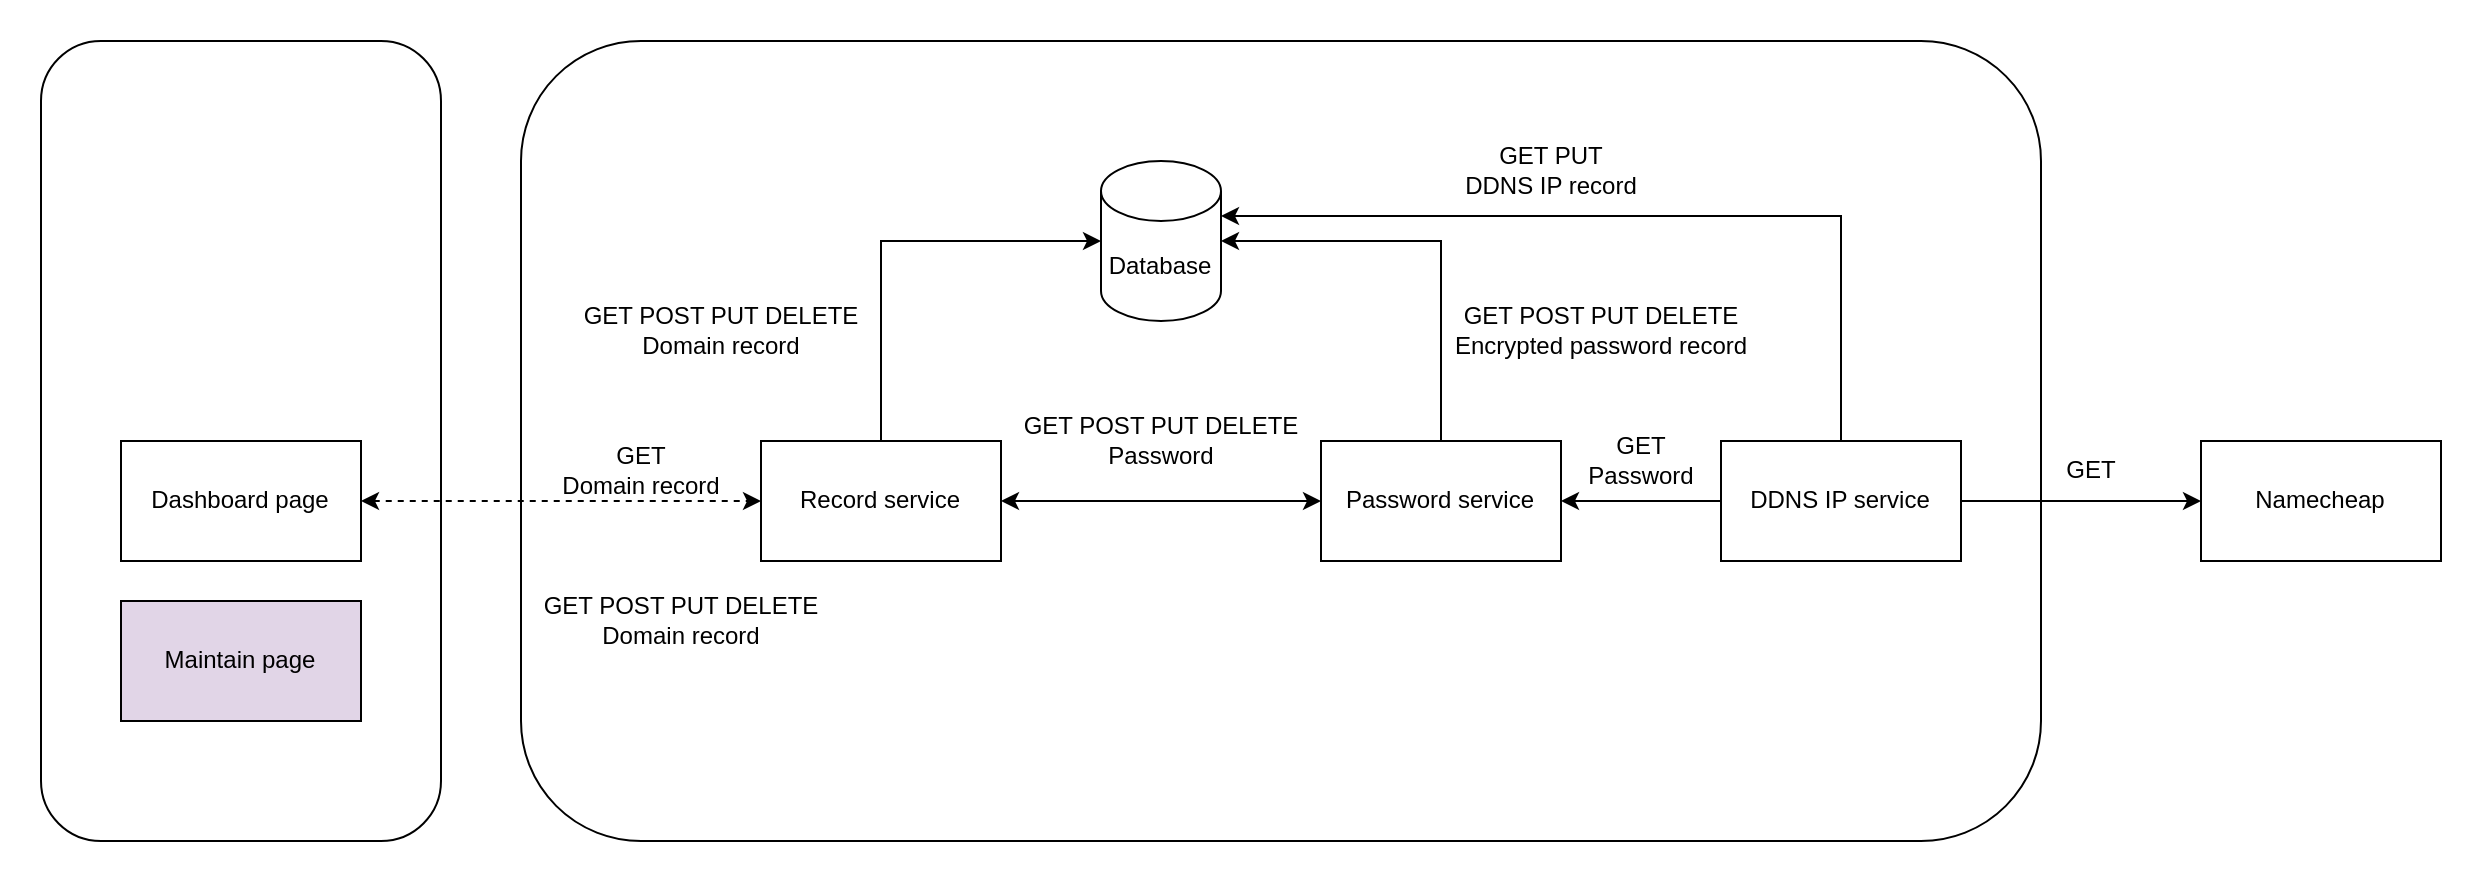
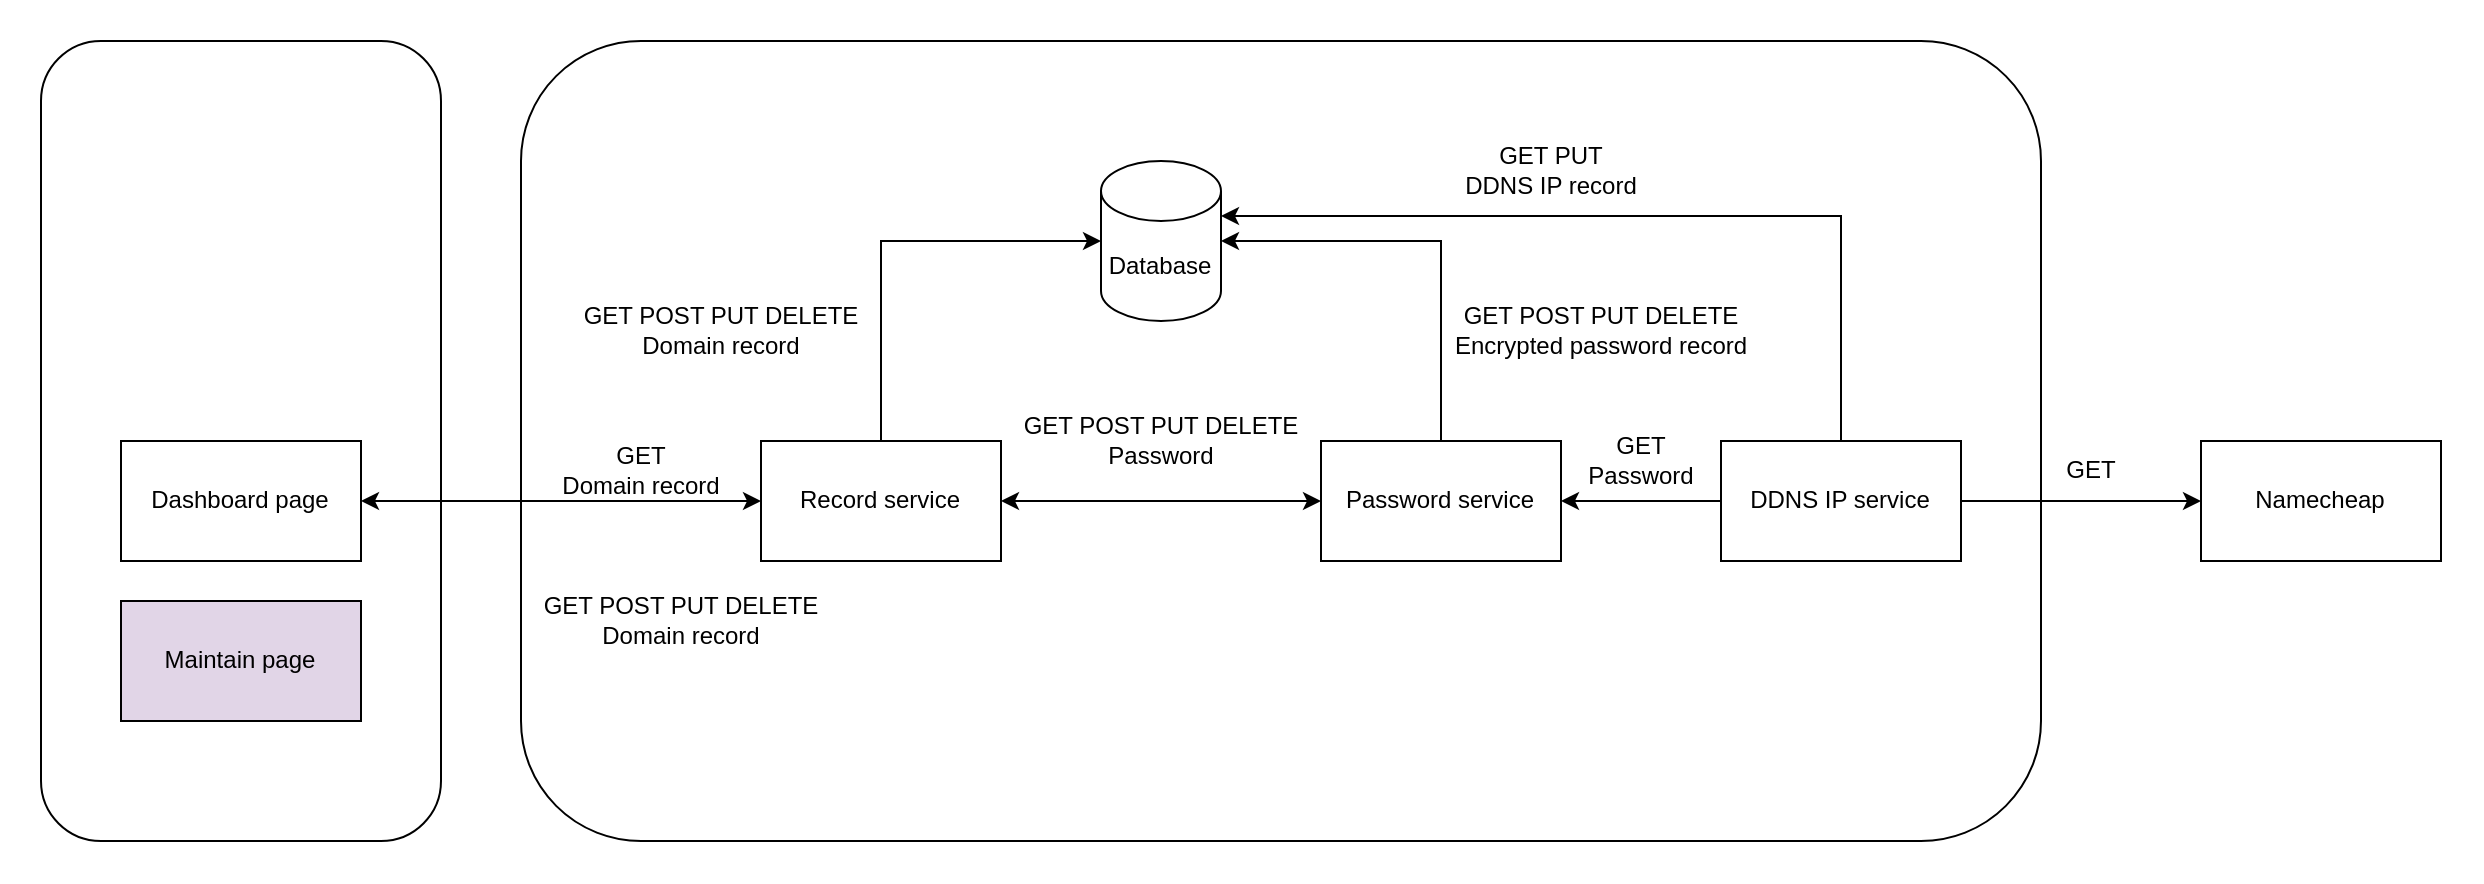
(562, 501) -> (562, 501)
